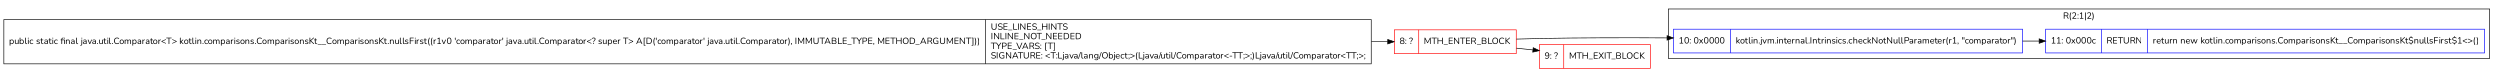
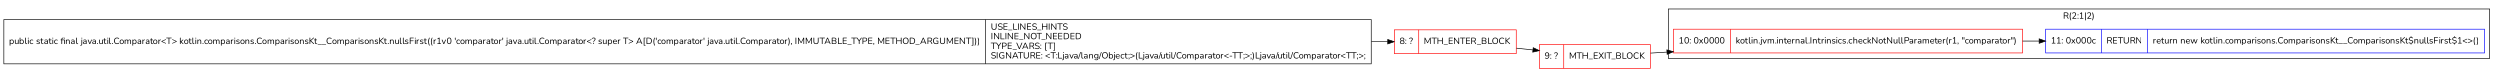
(1592, 38) -> (1659, 53)
(1848, 41) -> (1848, 41)
